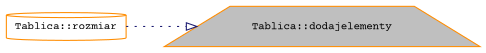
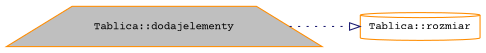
(156, 26) -> (320, 26)
